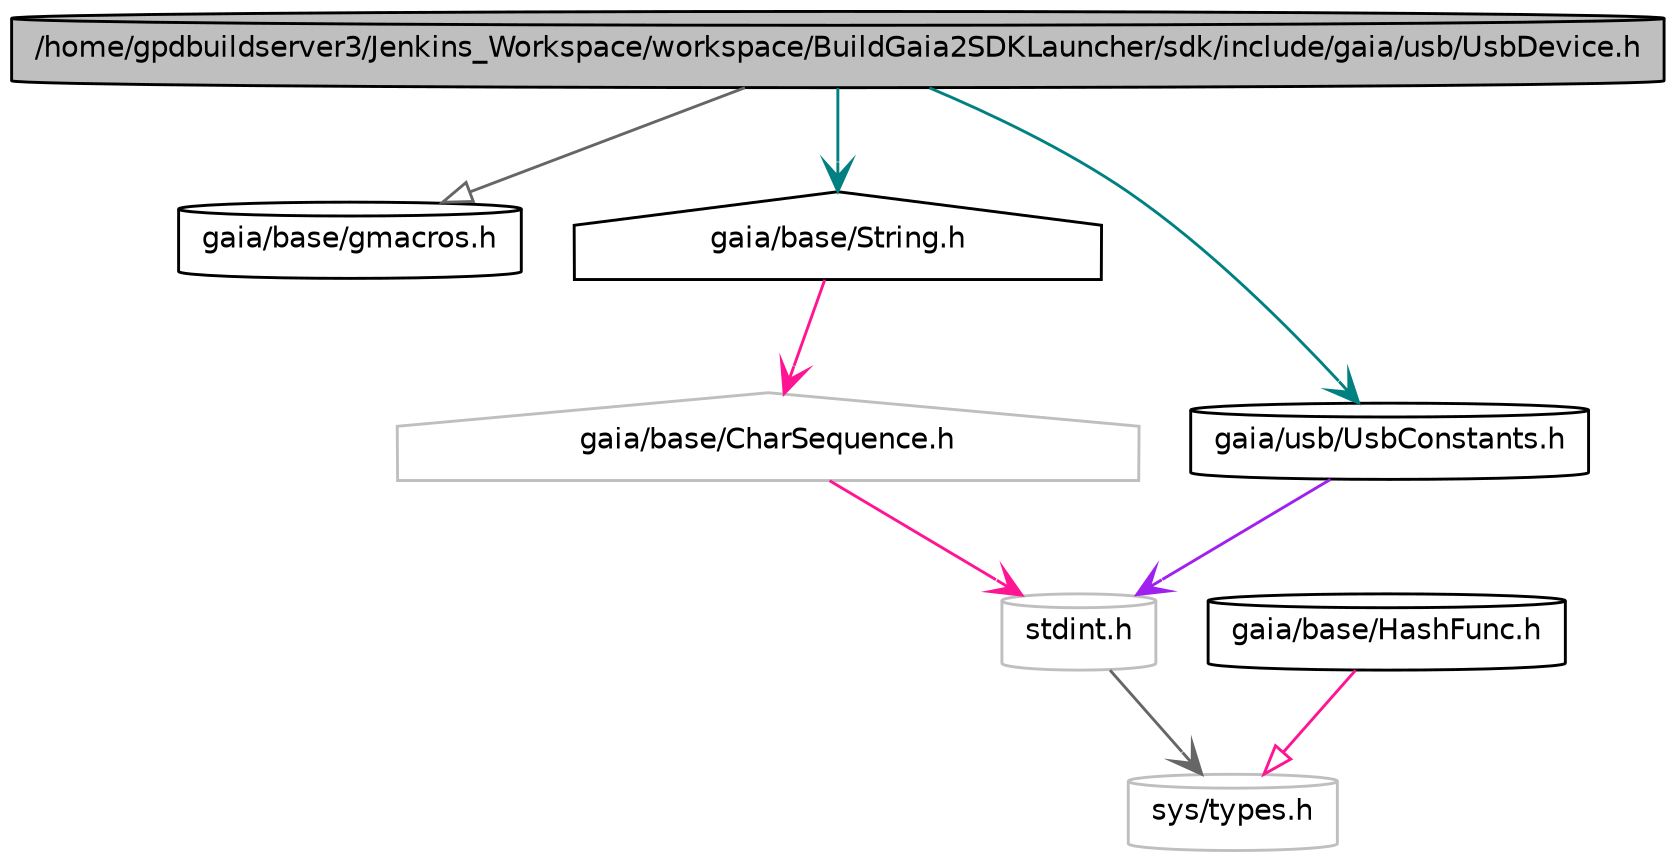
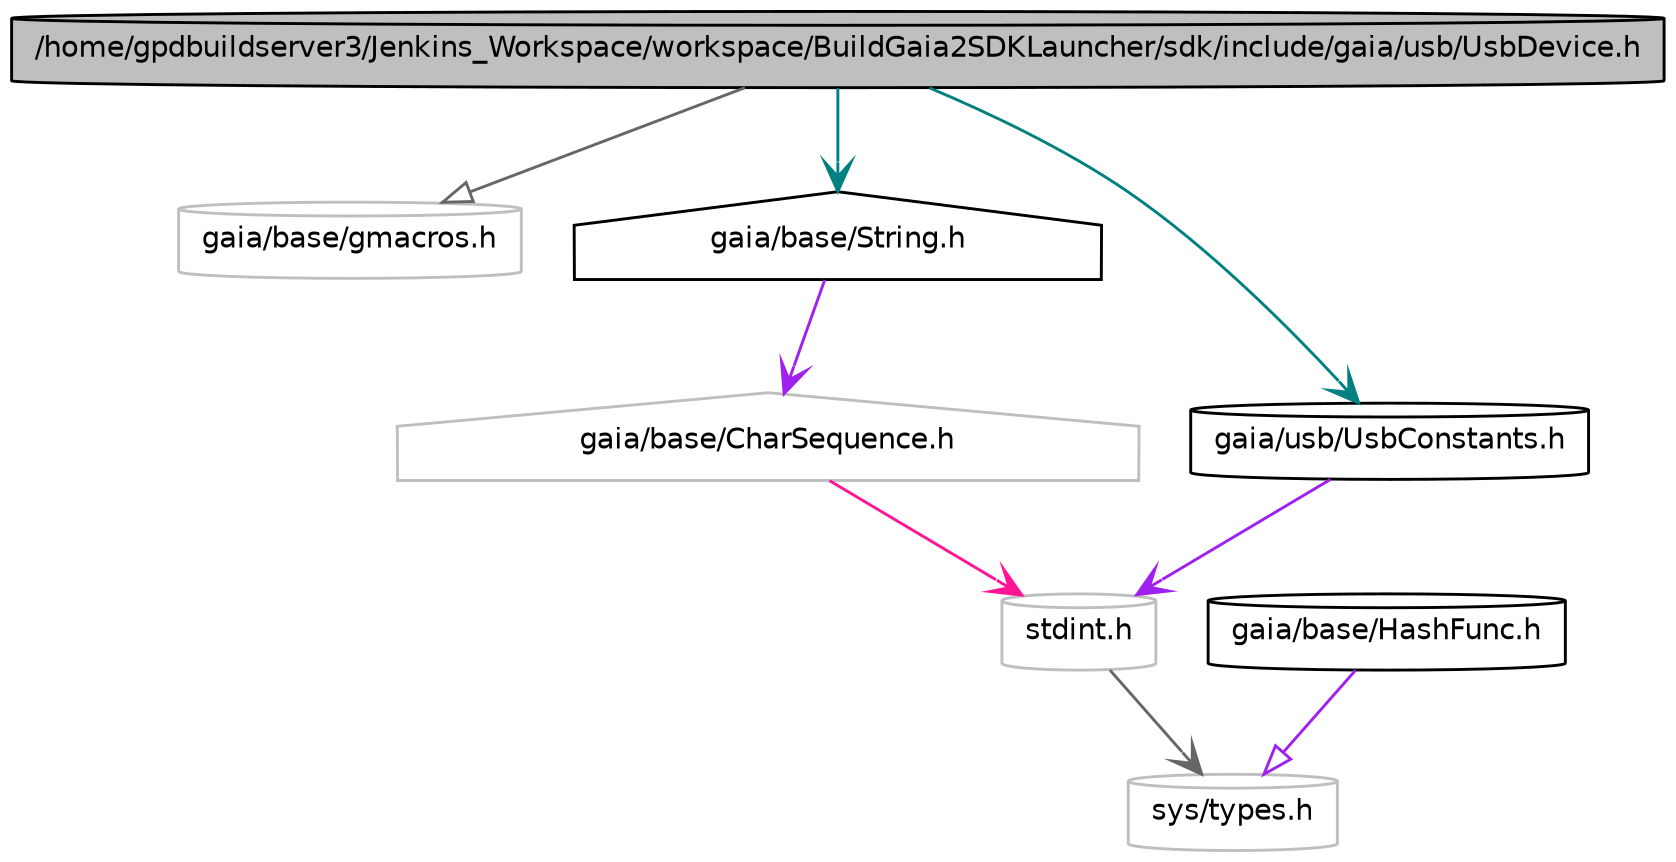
(350, 240) -> (350, 240)
(809, 323) -> (809, 323)
(1320, 711) -> (1320, 711)
